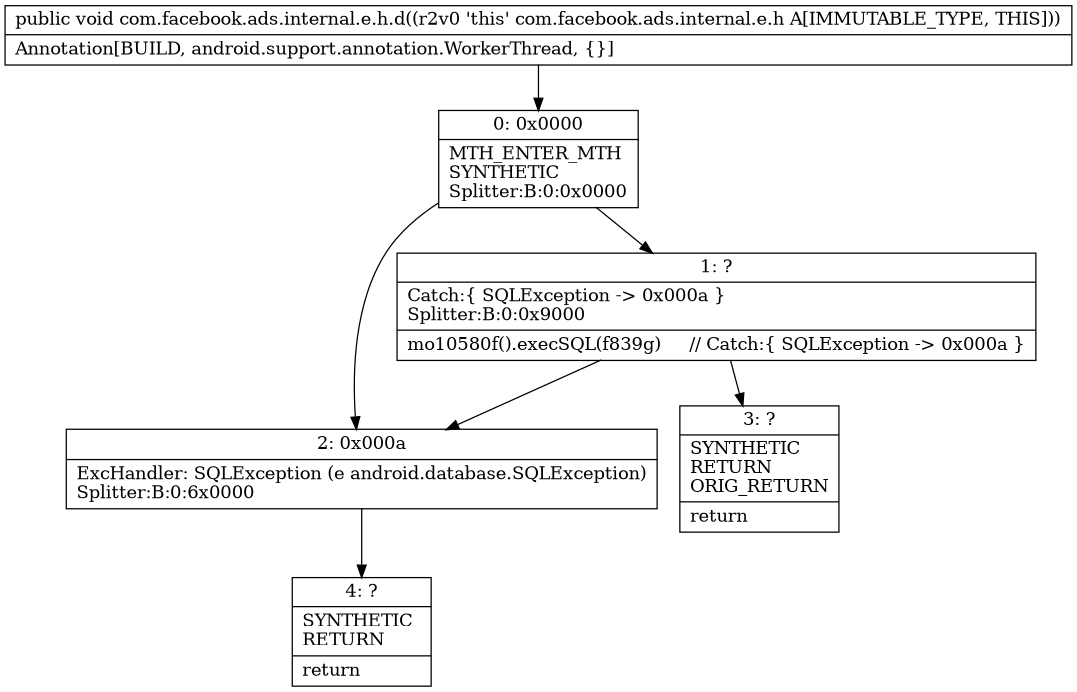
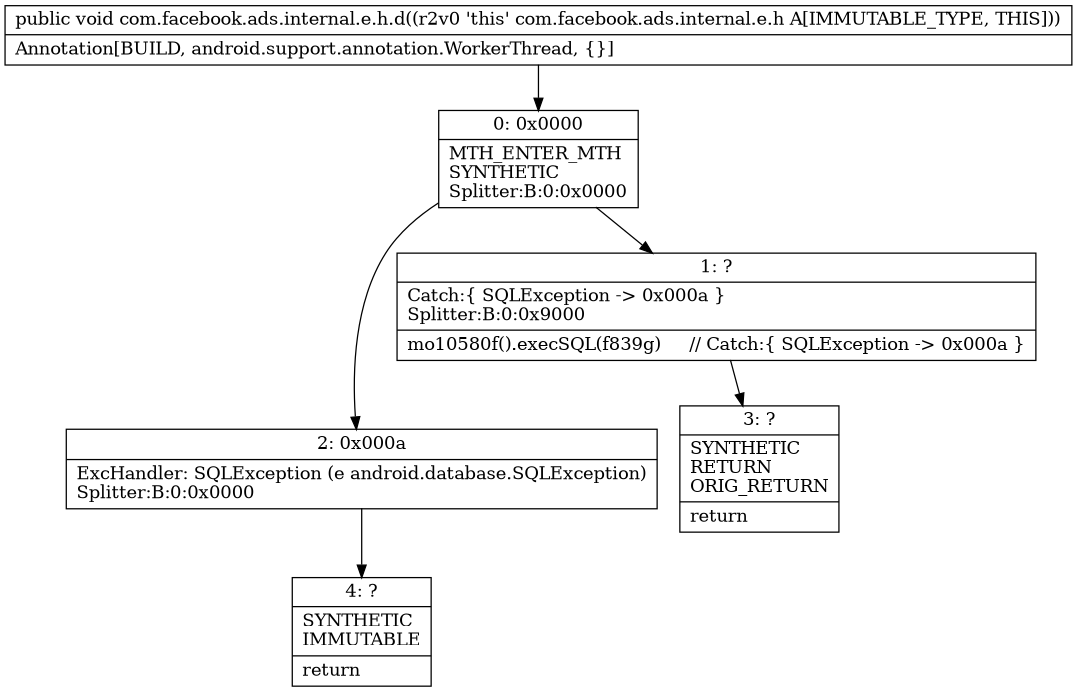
(529, 392) -> none
(166, 493) -> (166, 493)
(343, 640) -> (362, 640)
